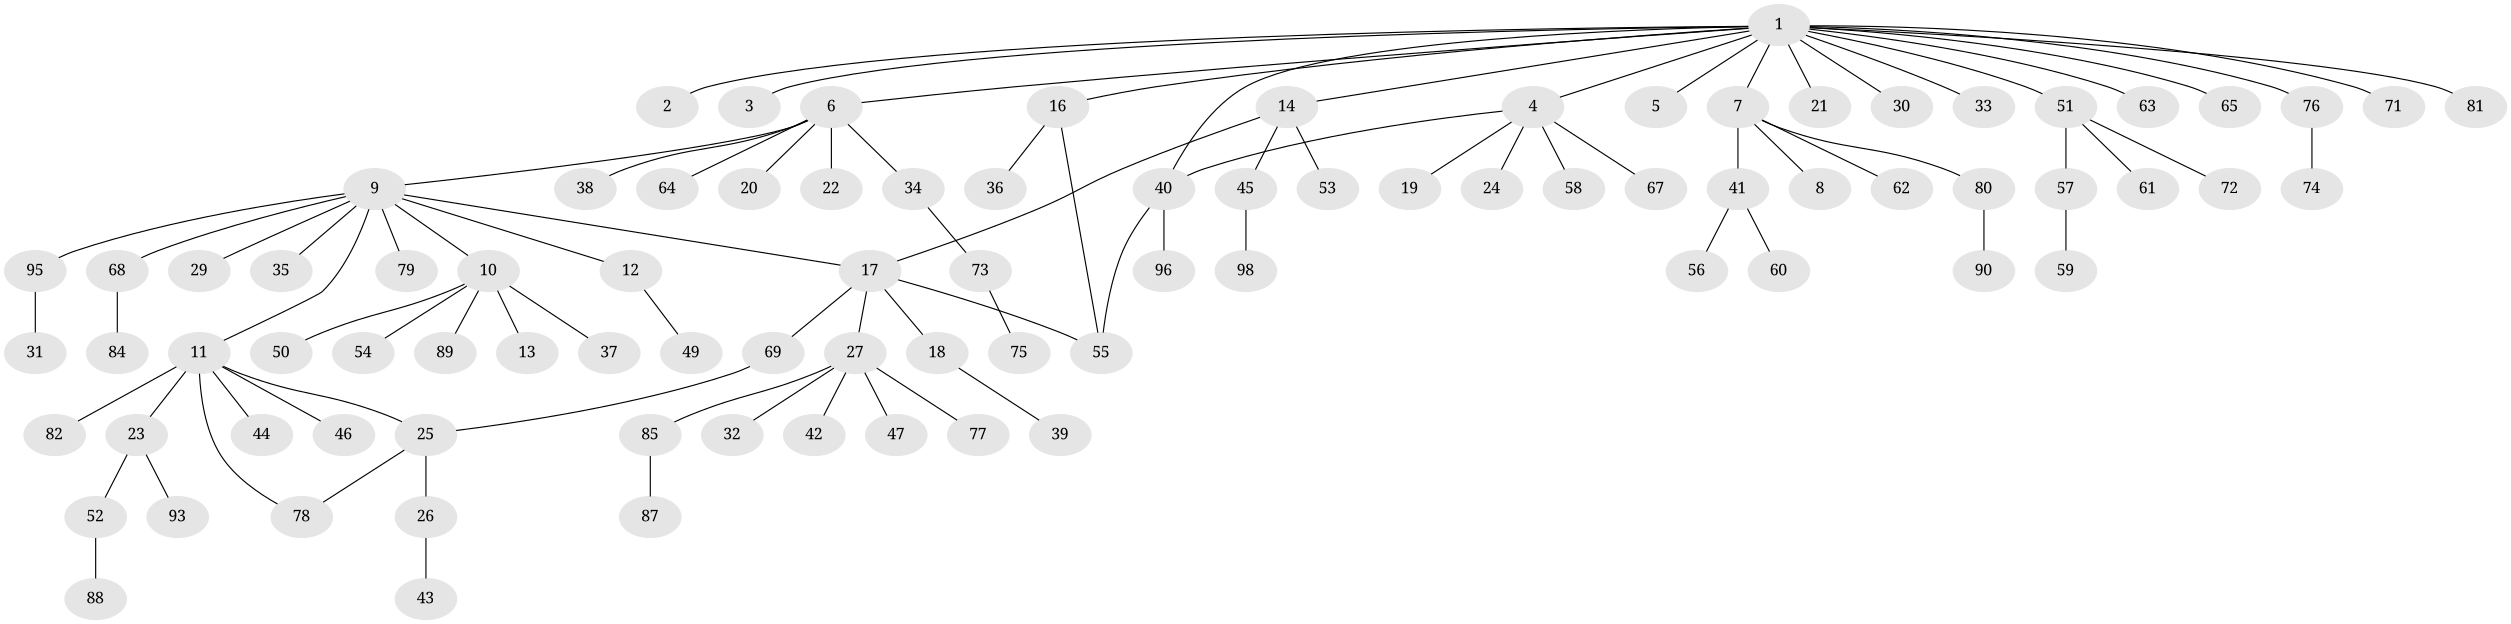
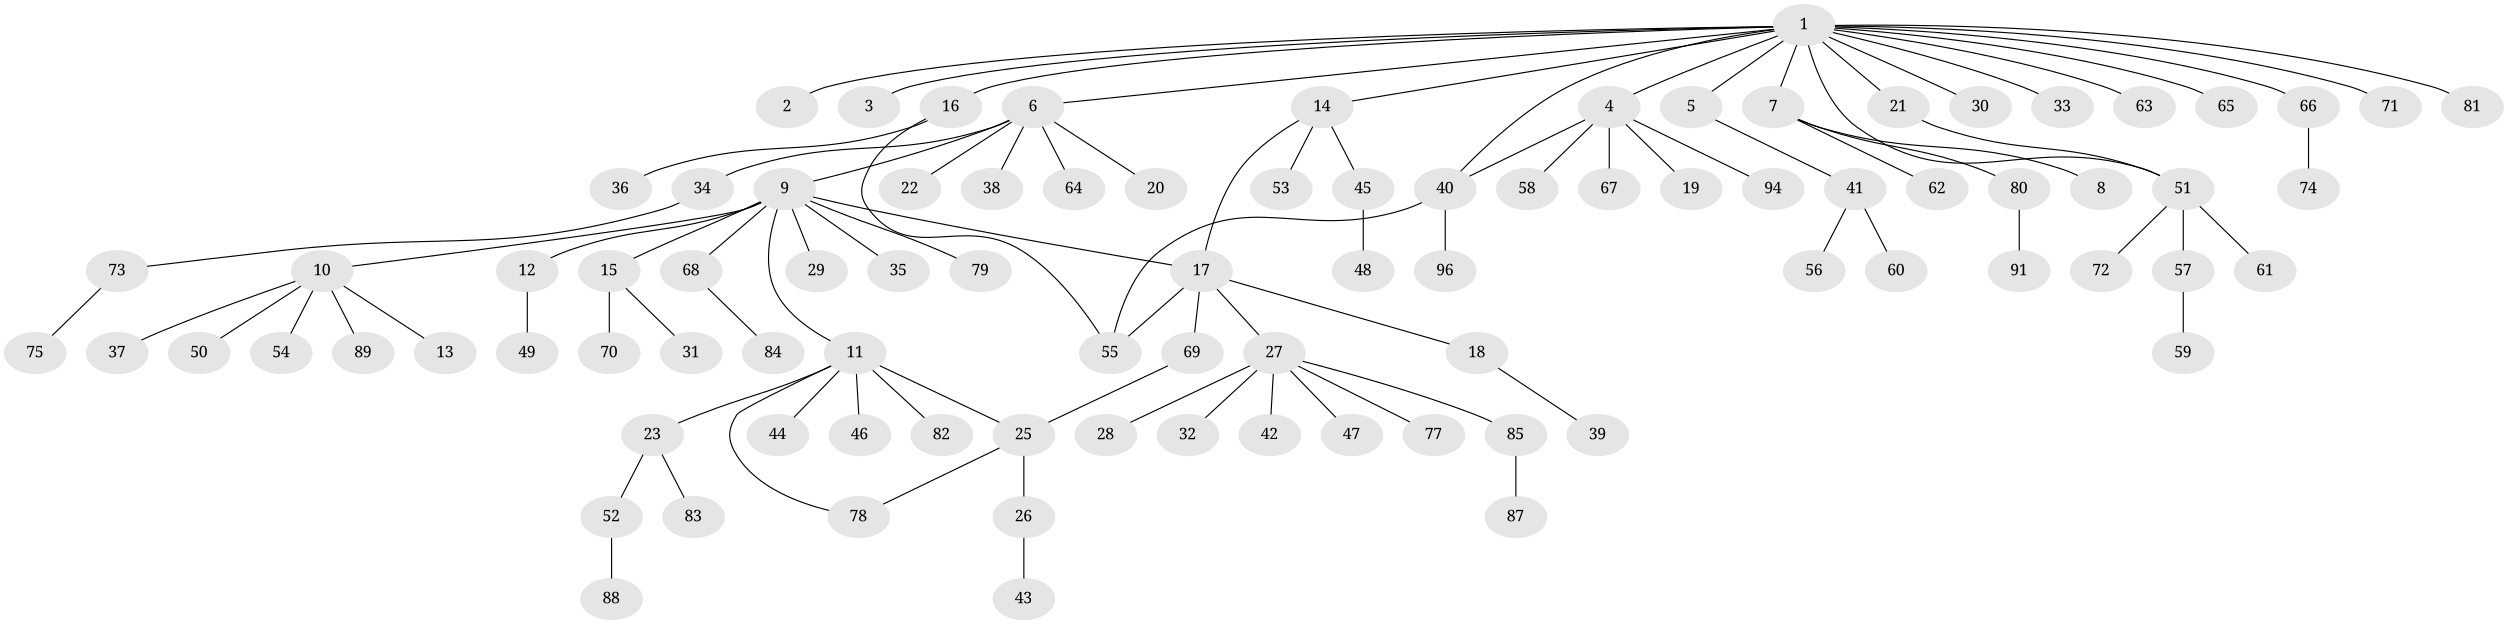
(2312, 107) -> (2309, 107)
(1738, 148) -> (1773, 148)
none -> (2041, 148)
(1492, 189) -> (1773, 189)
(35, 271) -> (609, 271)
(1246, 271) -> (1363, 271)
(1984, 271) -> (2019, 271)
none -> (609, 353)
none -> (1106, 435)
(178, 517) -> (694, 517)
